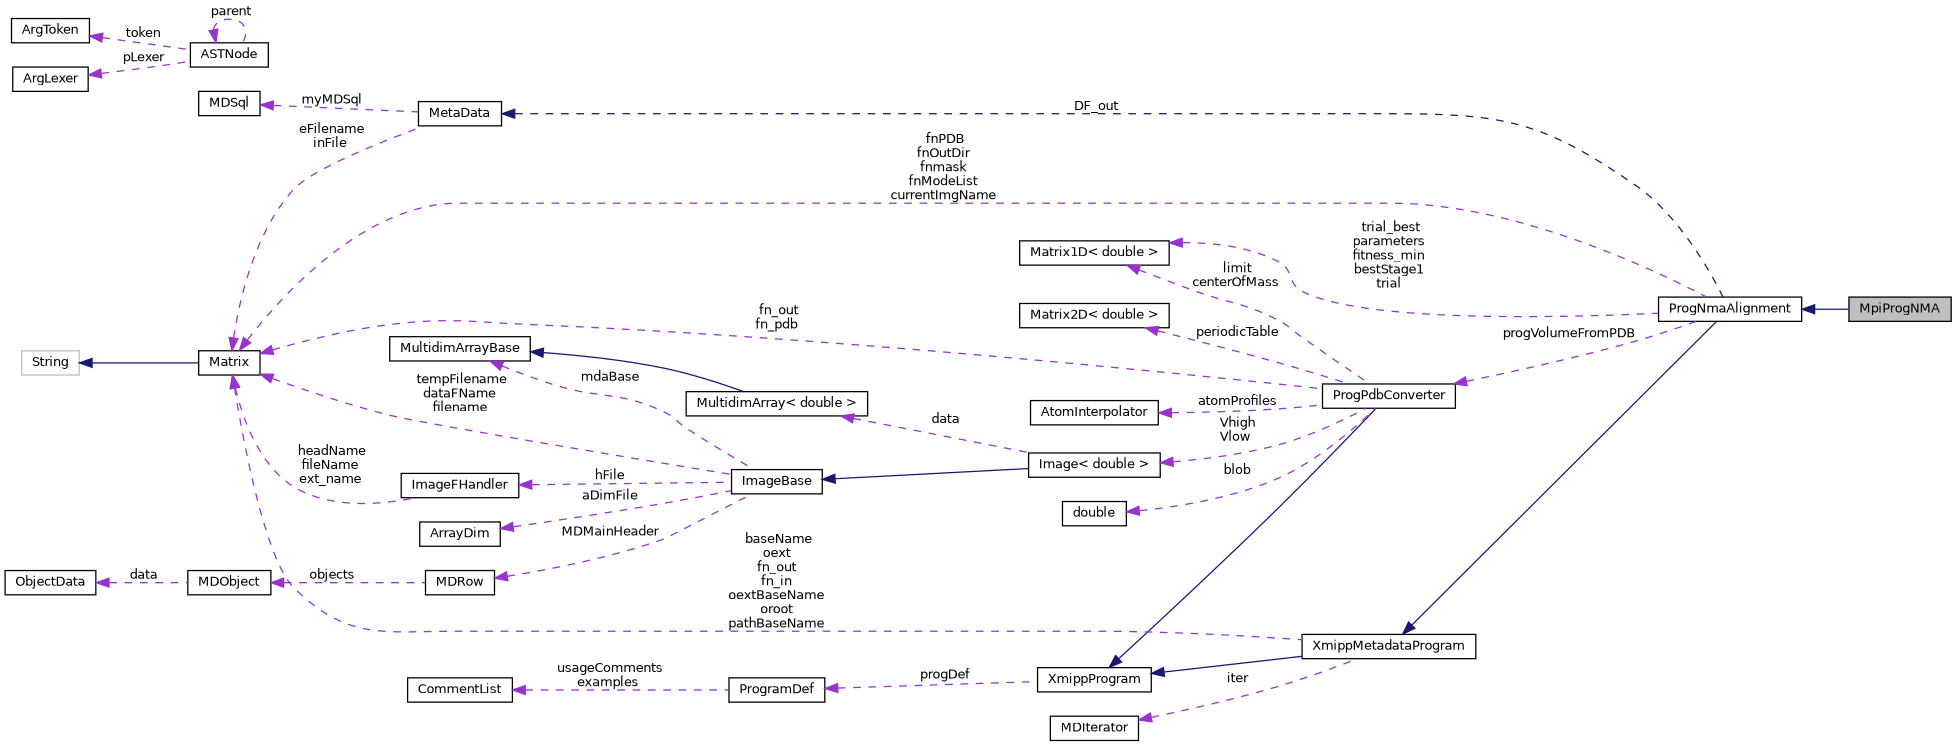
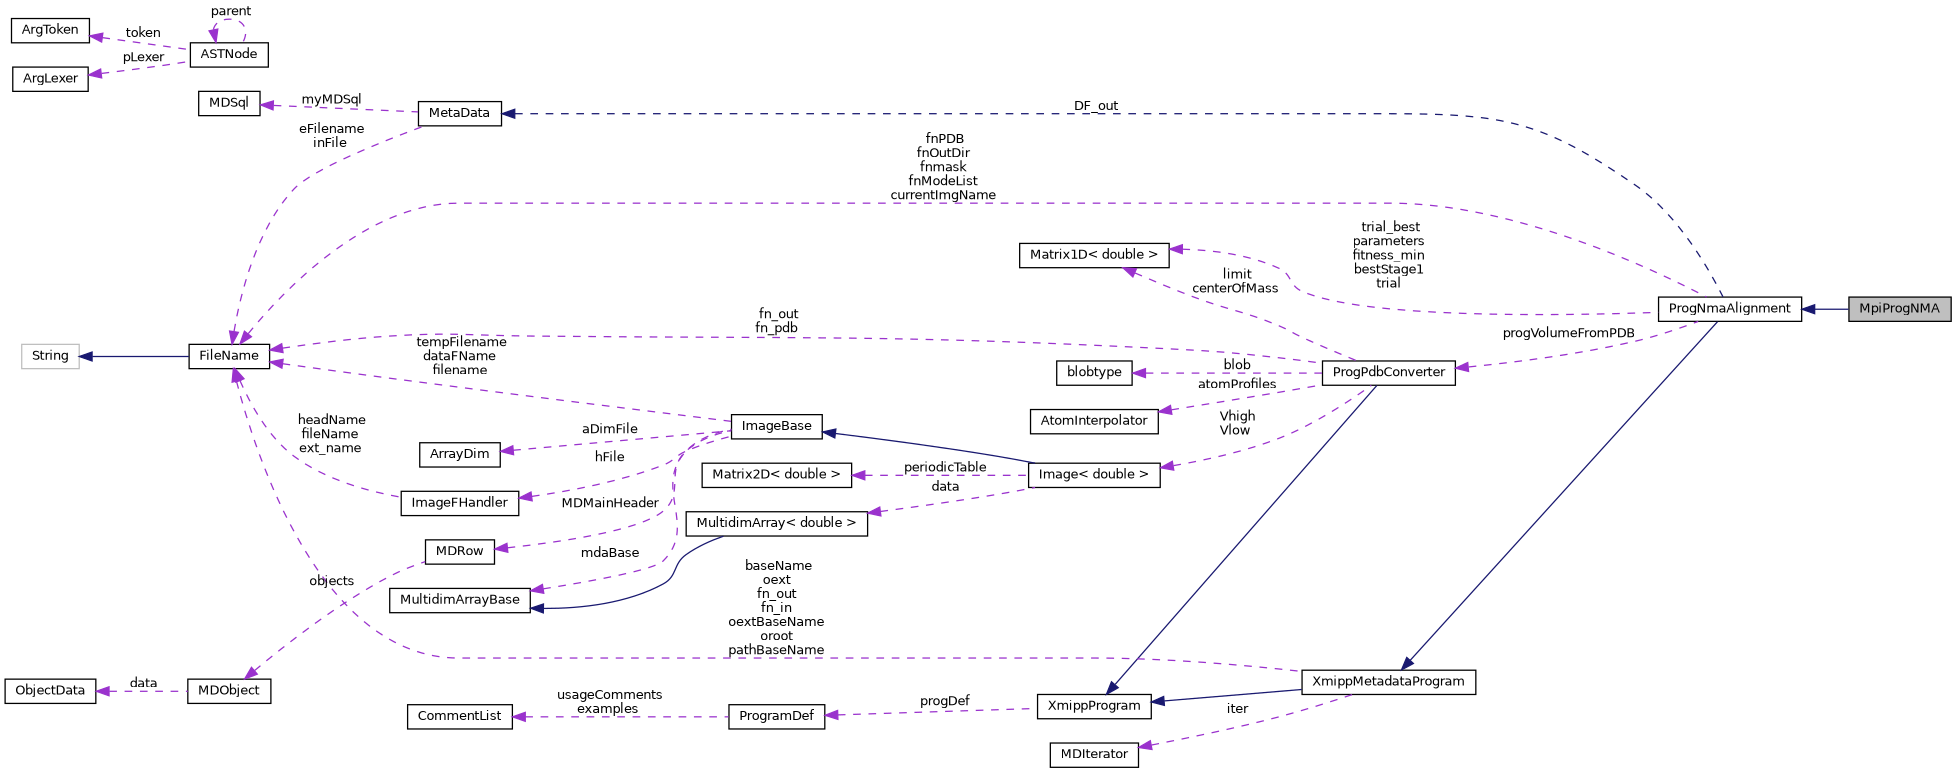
(1254, 356) -> (947, 475)
(229, 363) -> (229, 356)
(1094, 514) -> (1094, 373)
